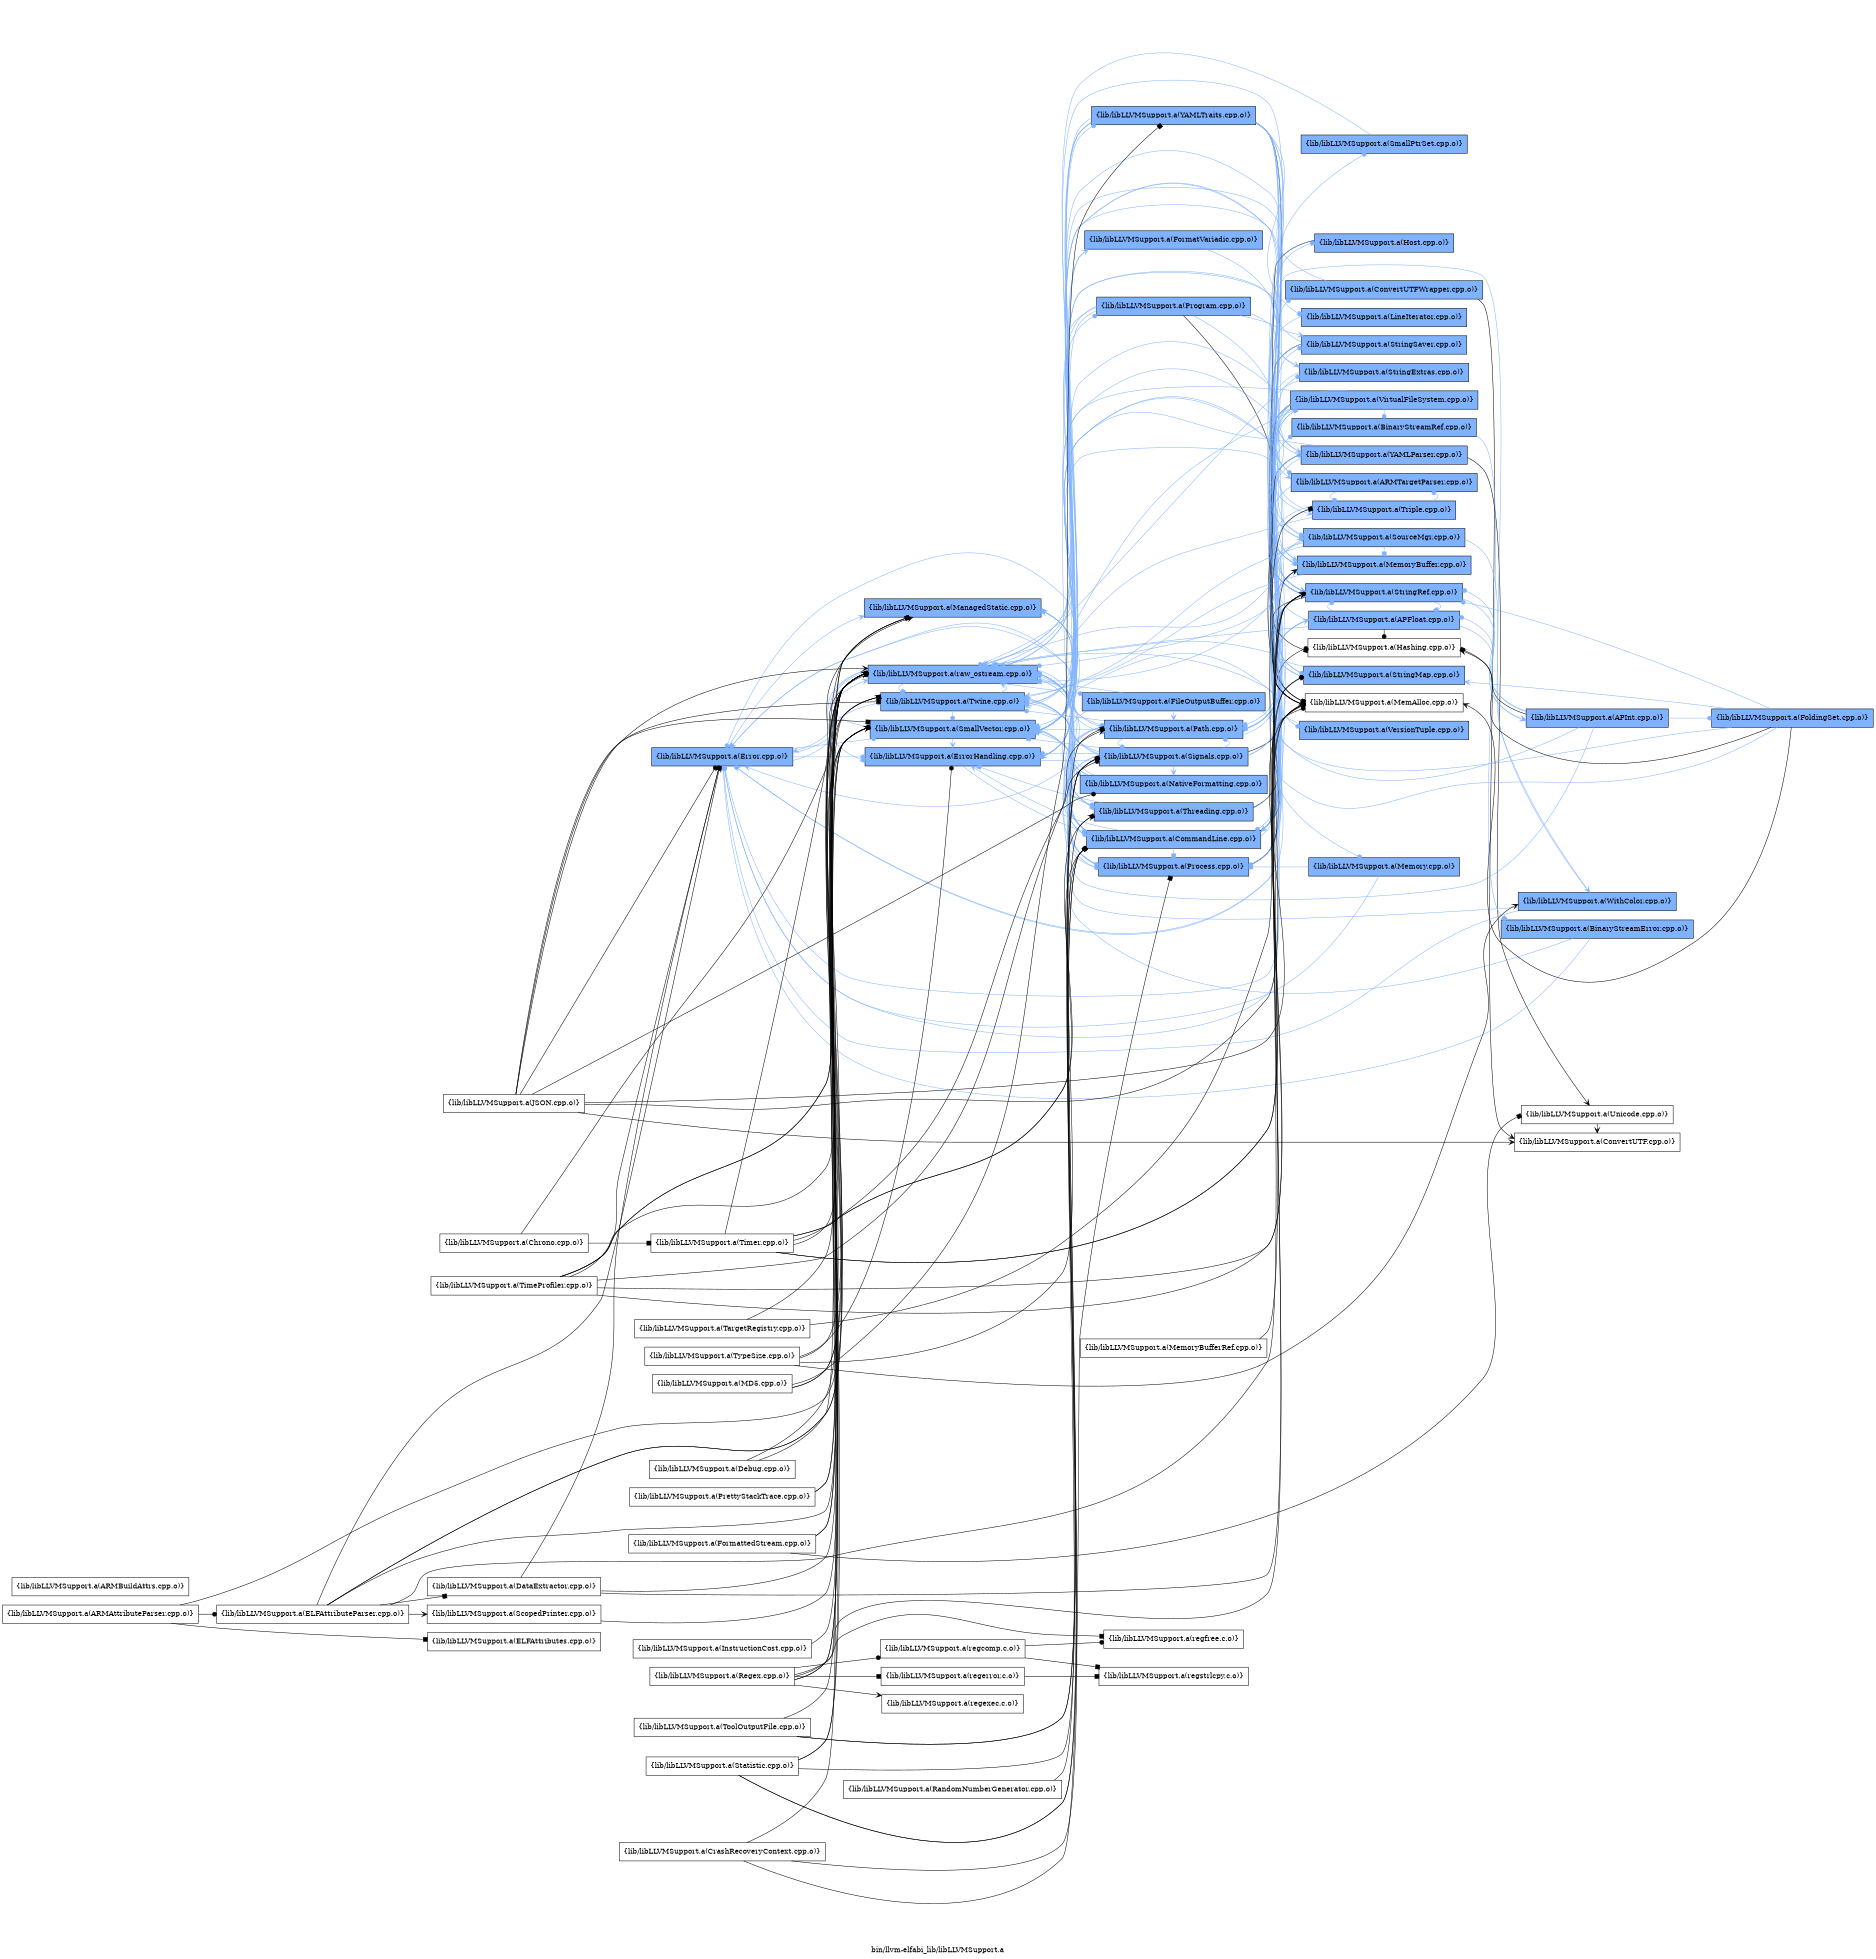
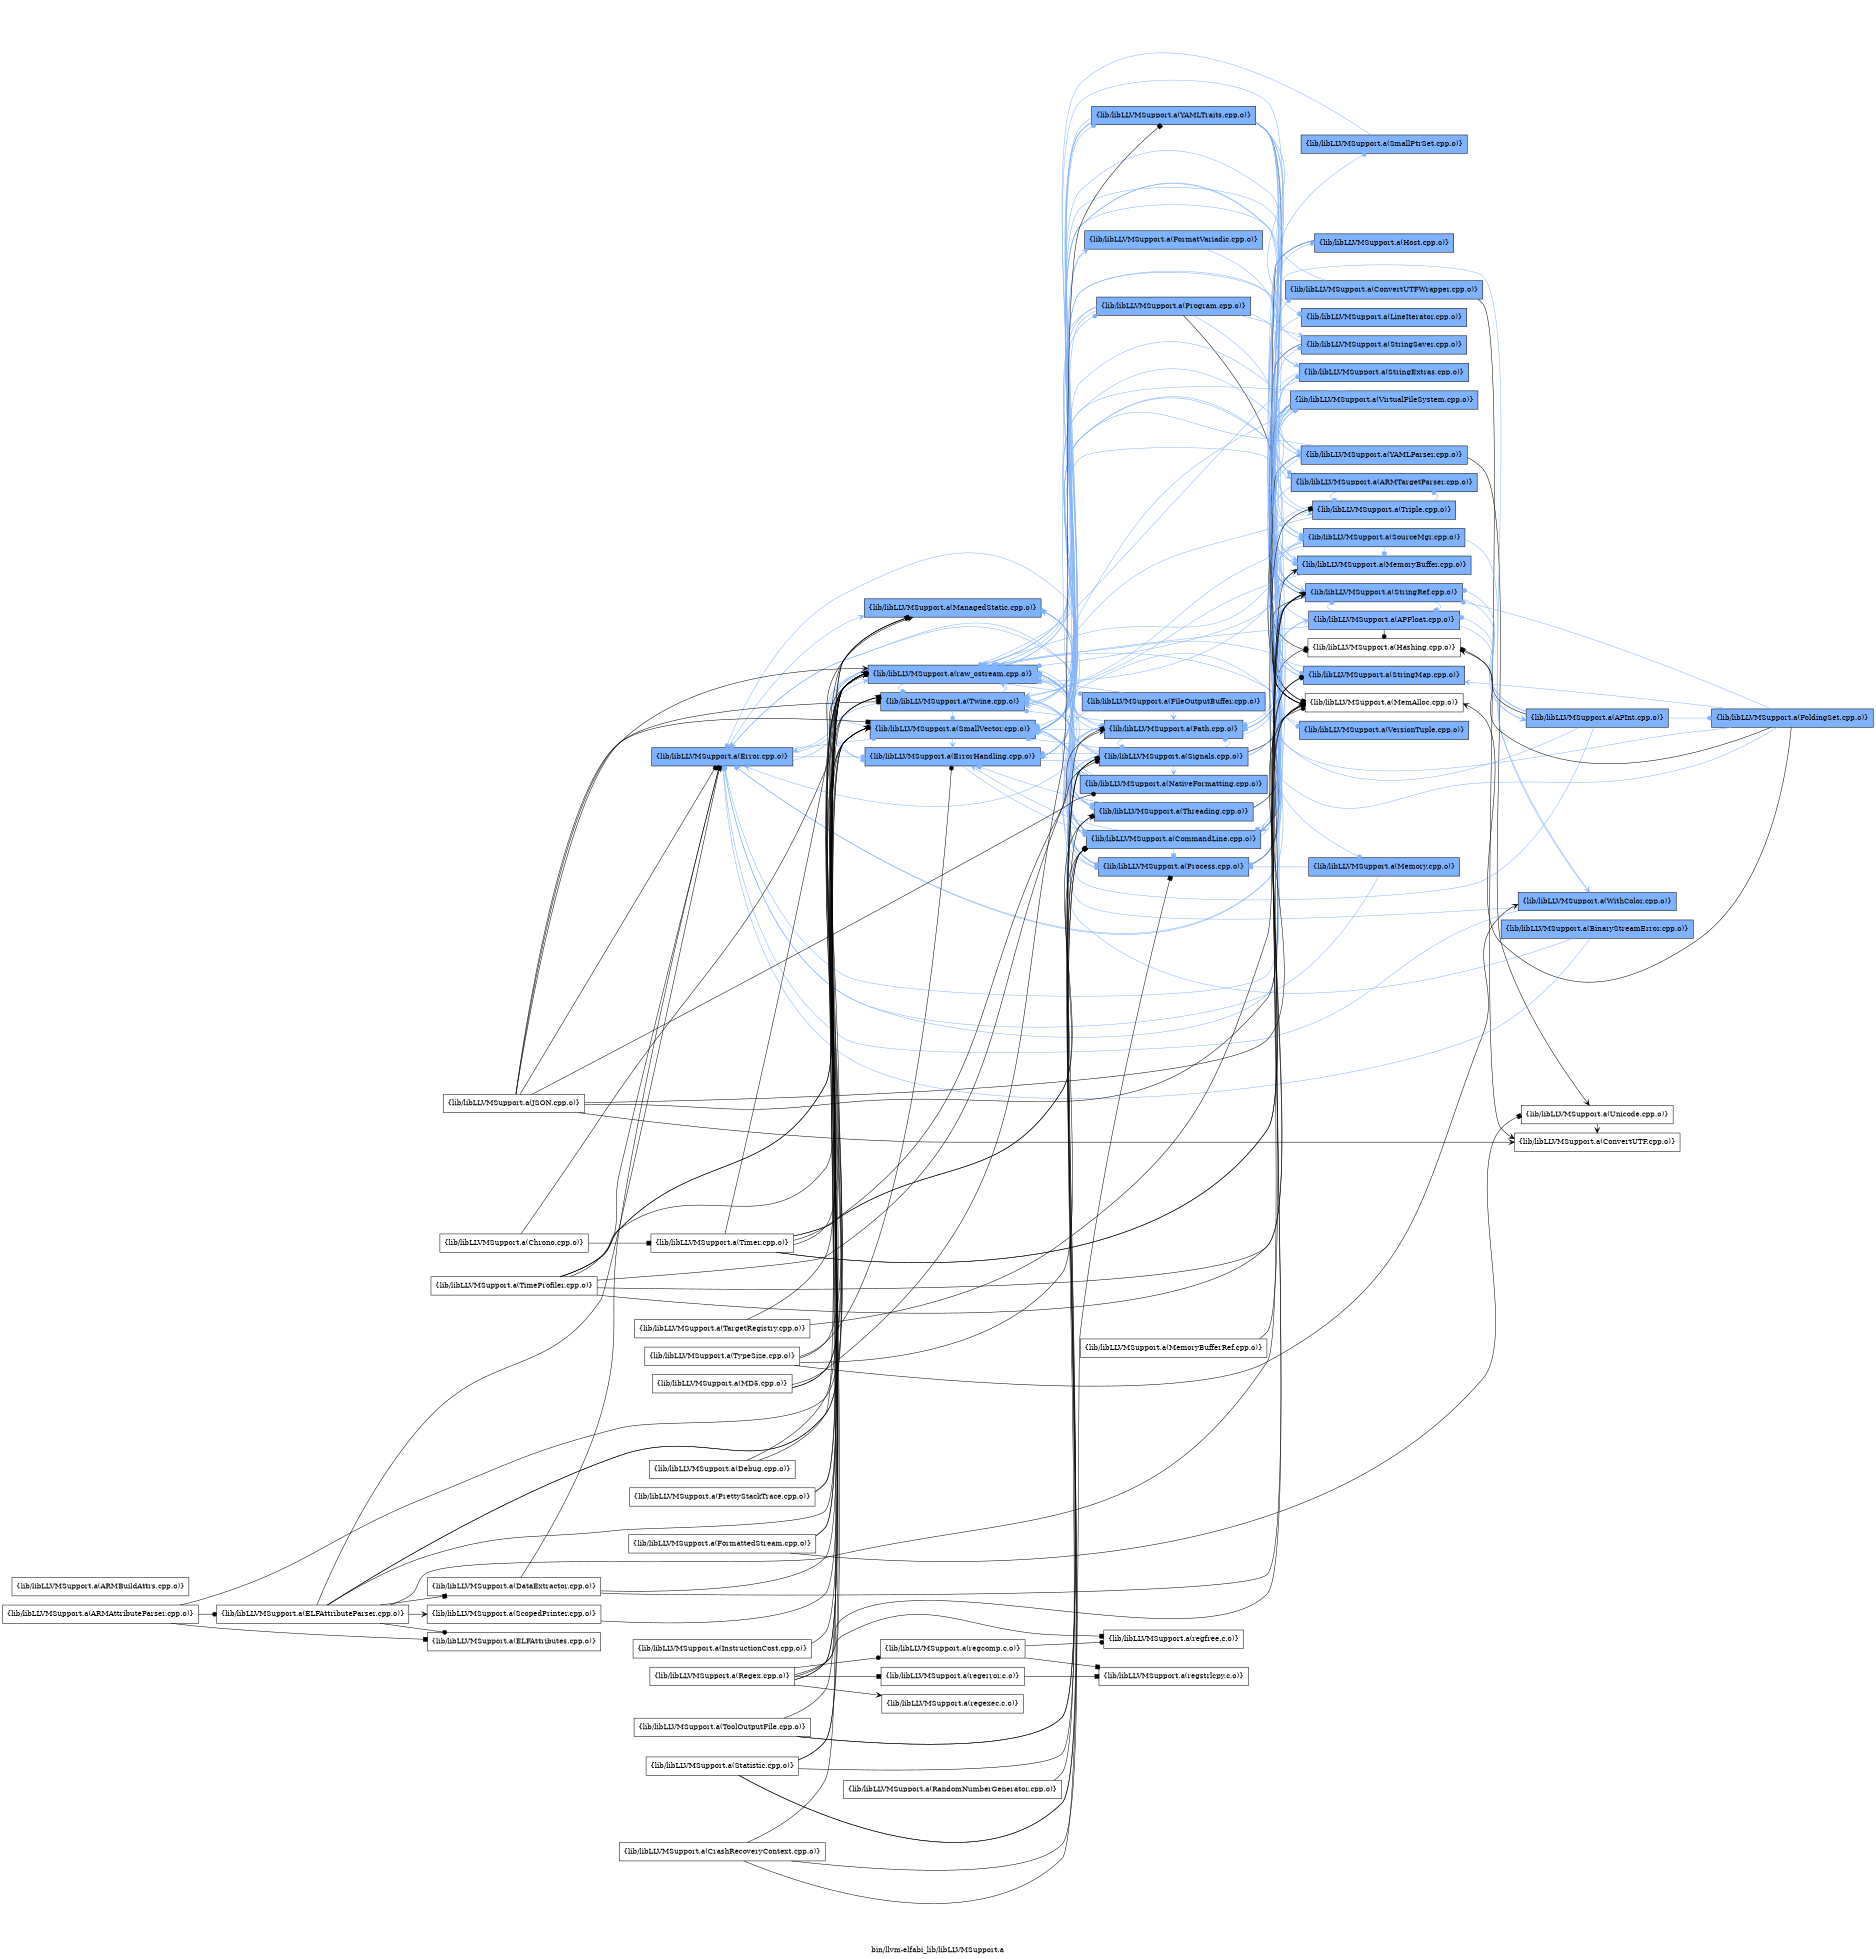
(1384, 428) -> none
(1271, 431) -> (1271, 374)
none -> (833, 717)
(1276, 718) -> (1276, 599)
none -> (411, 1628)
